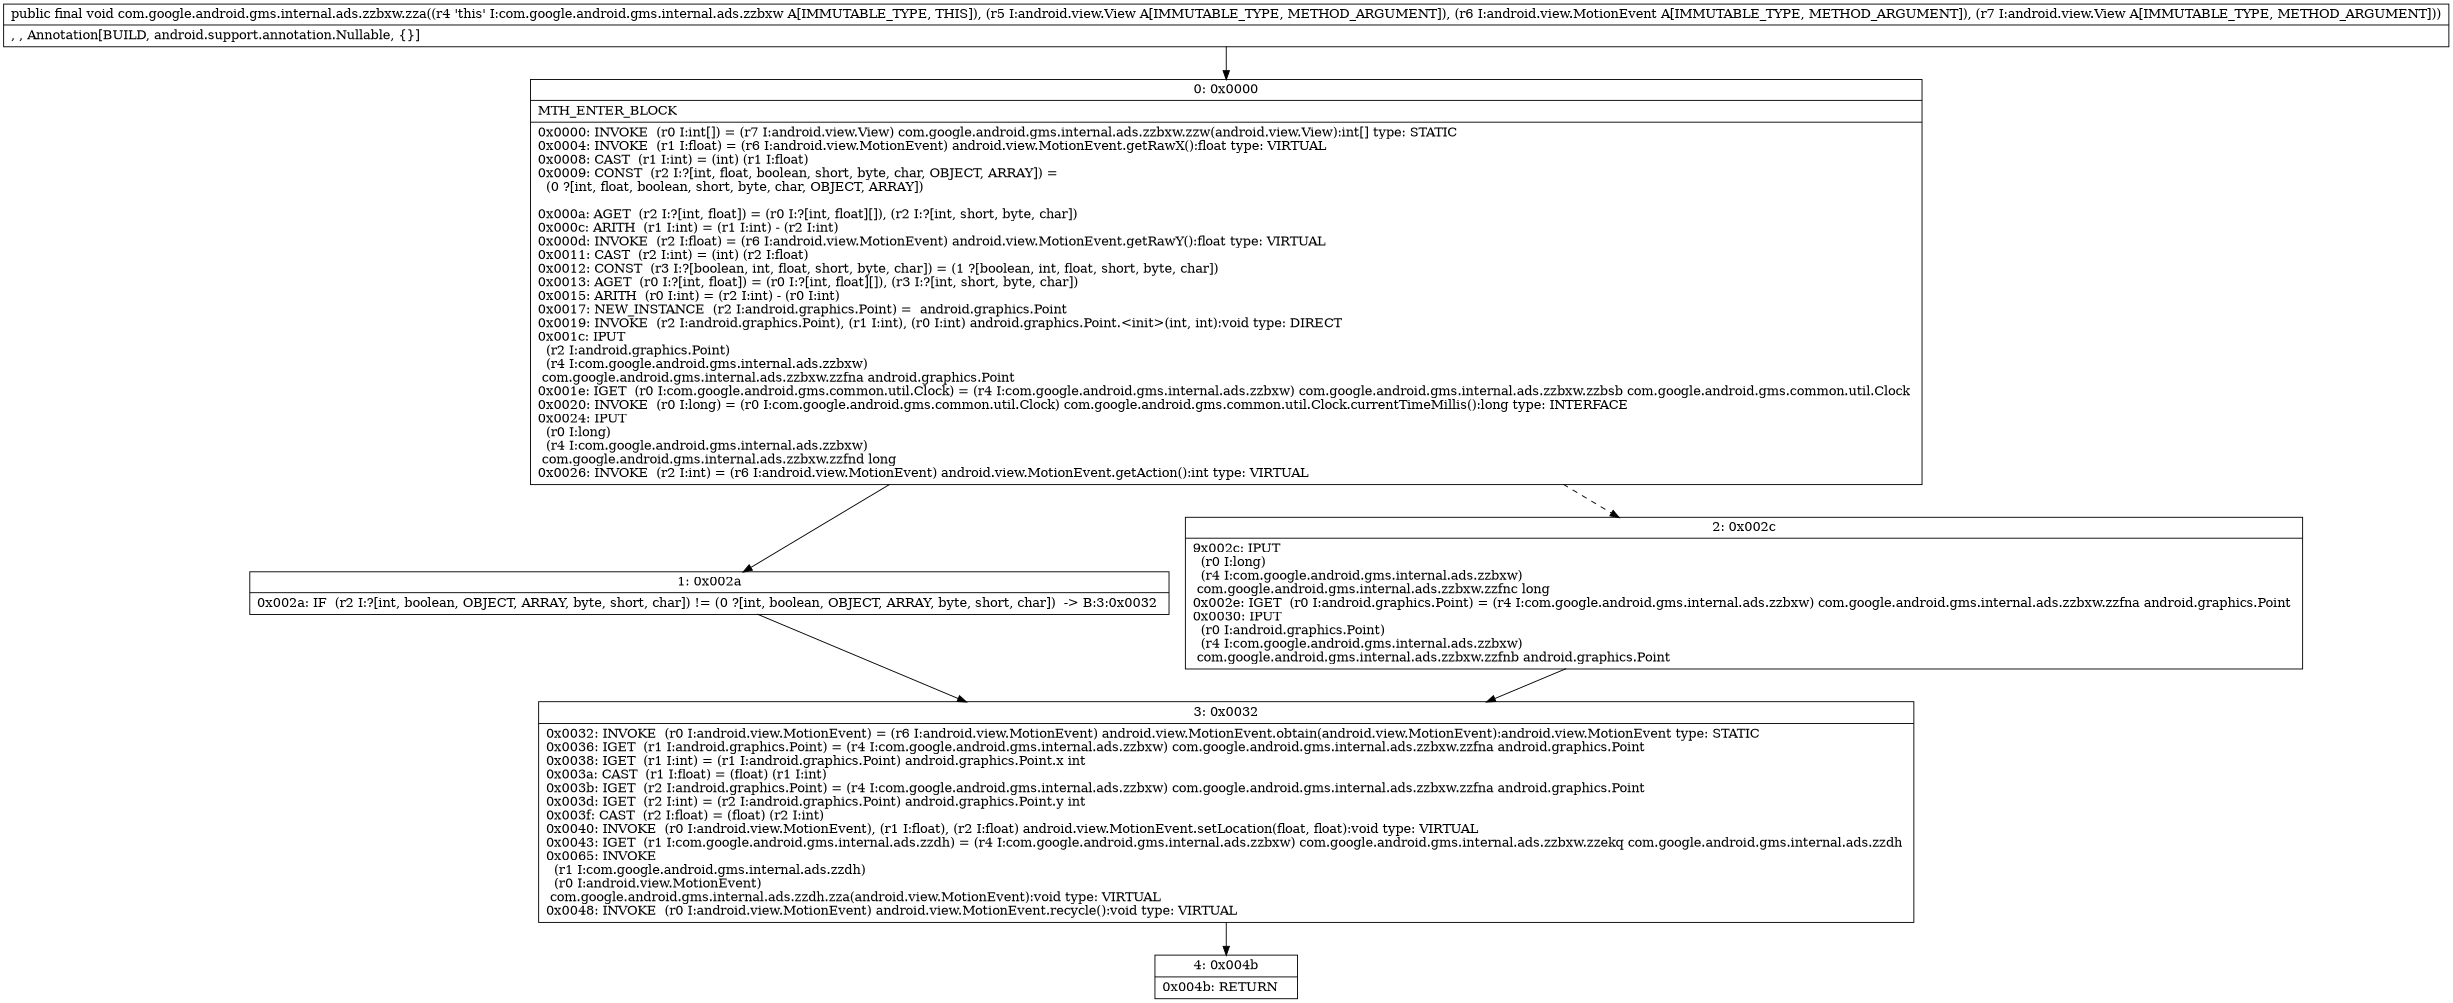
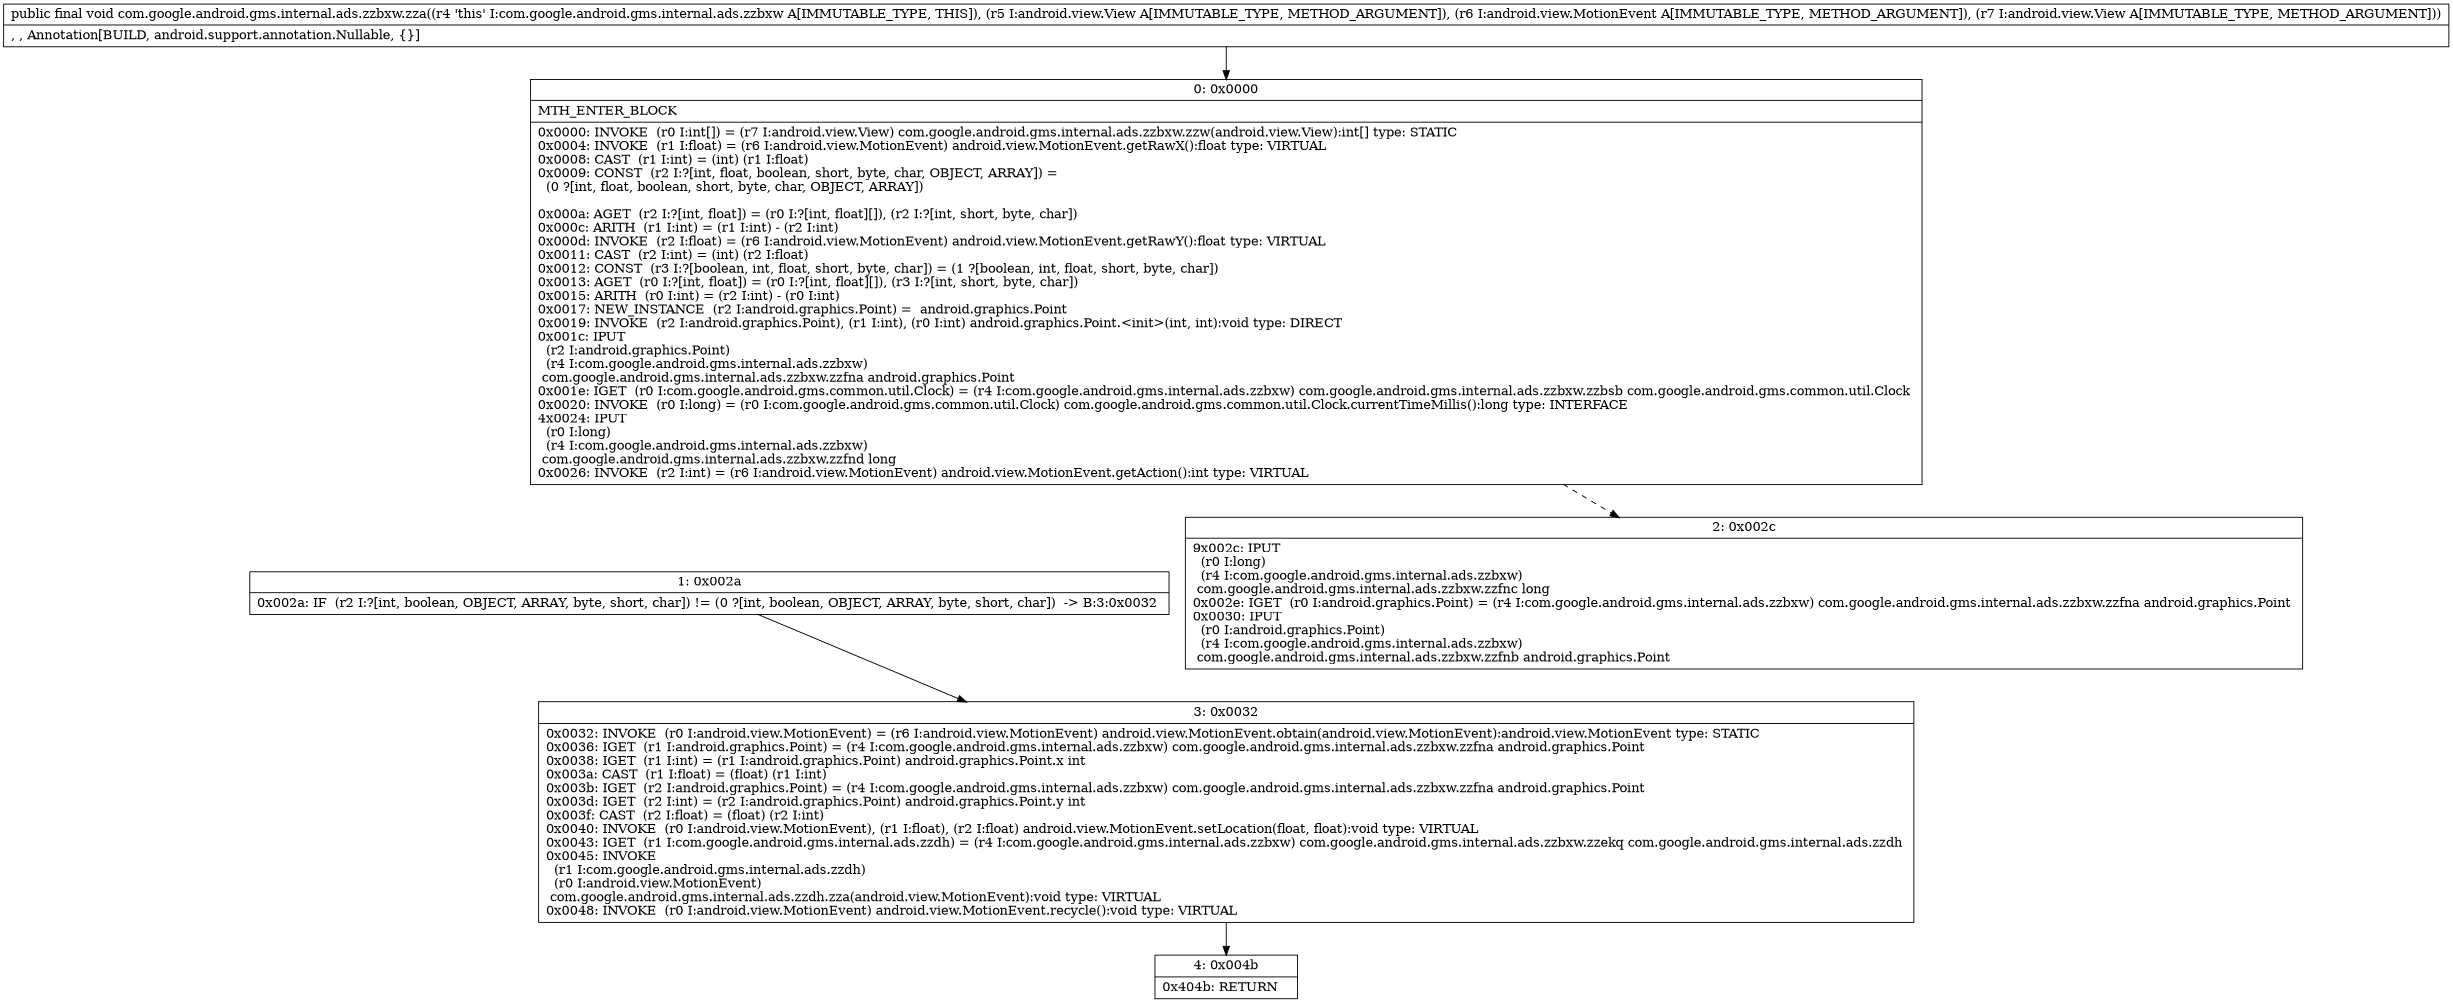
(586, 419) -> (586, 419)
(820, 526) -> none
(1530, 684) -> none
(605, 857) -> (605, 857)
(1226, 987) -> (1226, 987)
